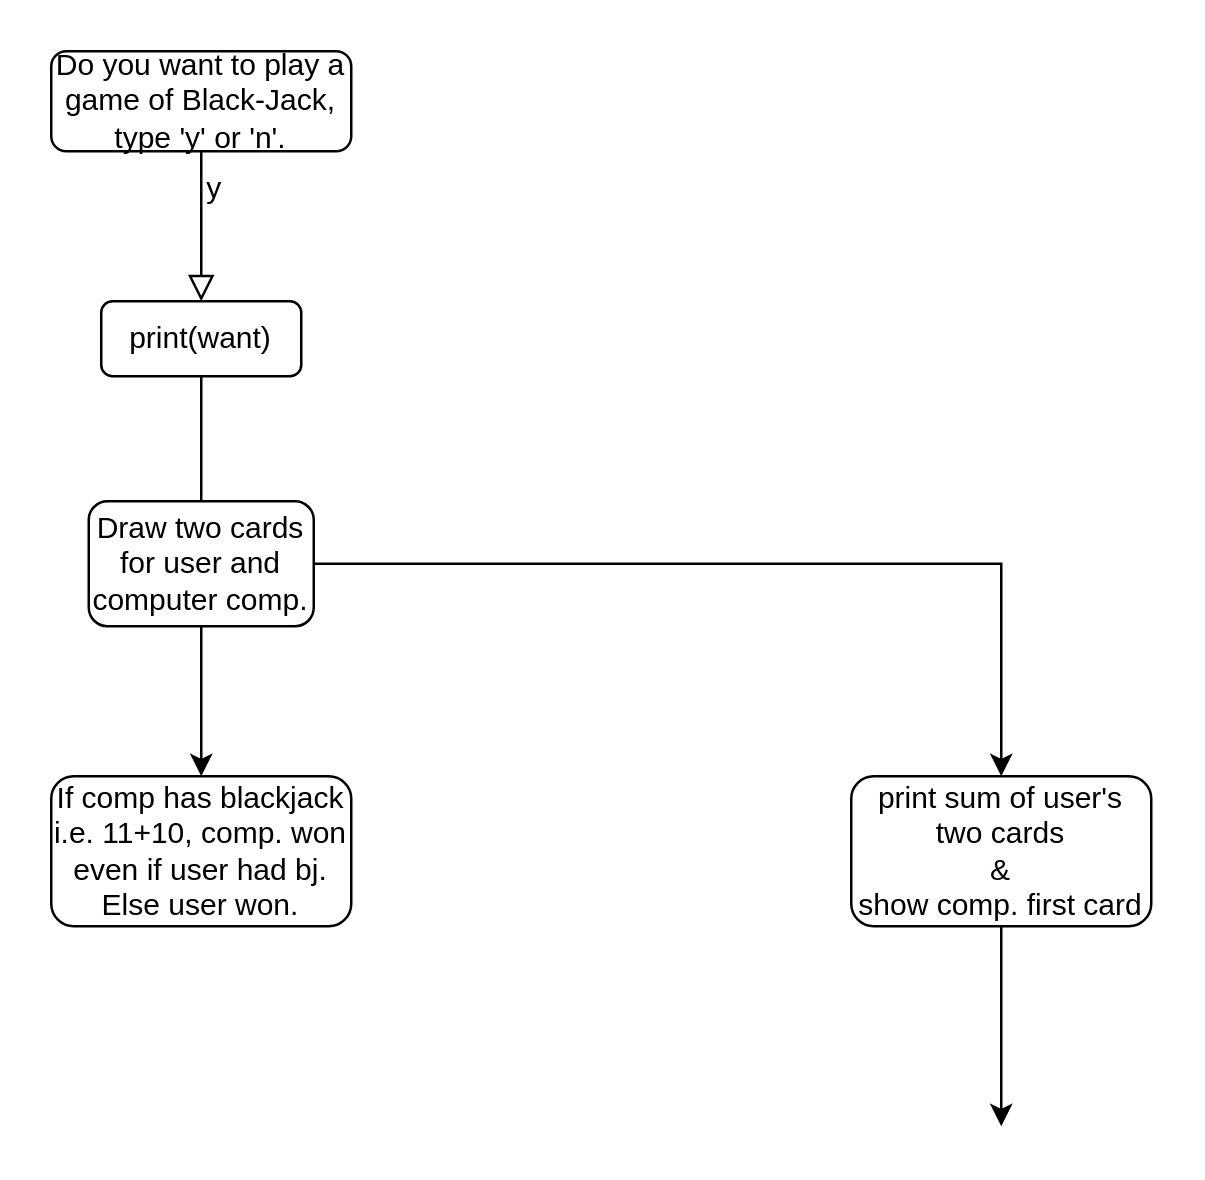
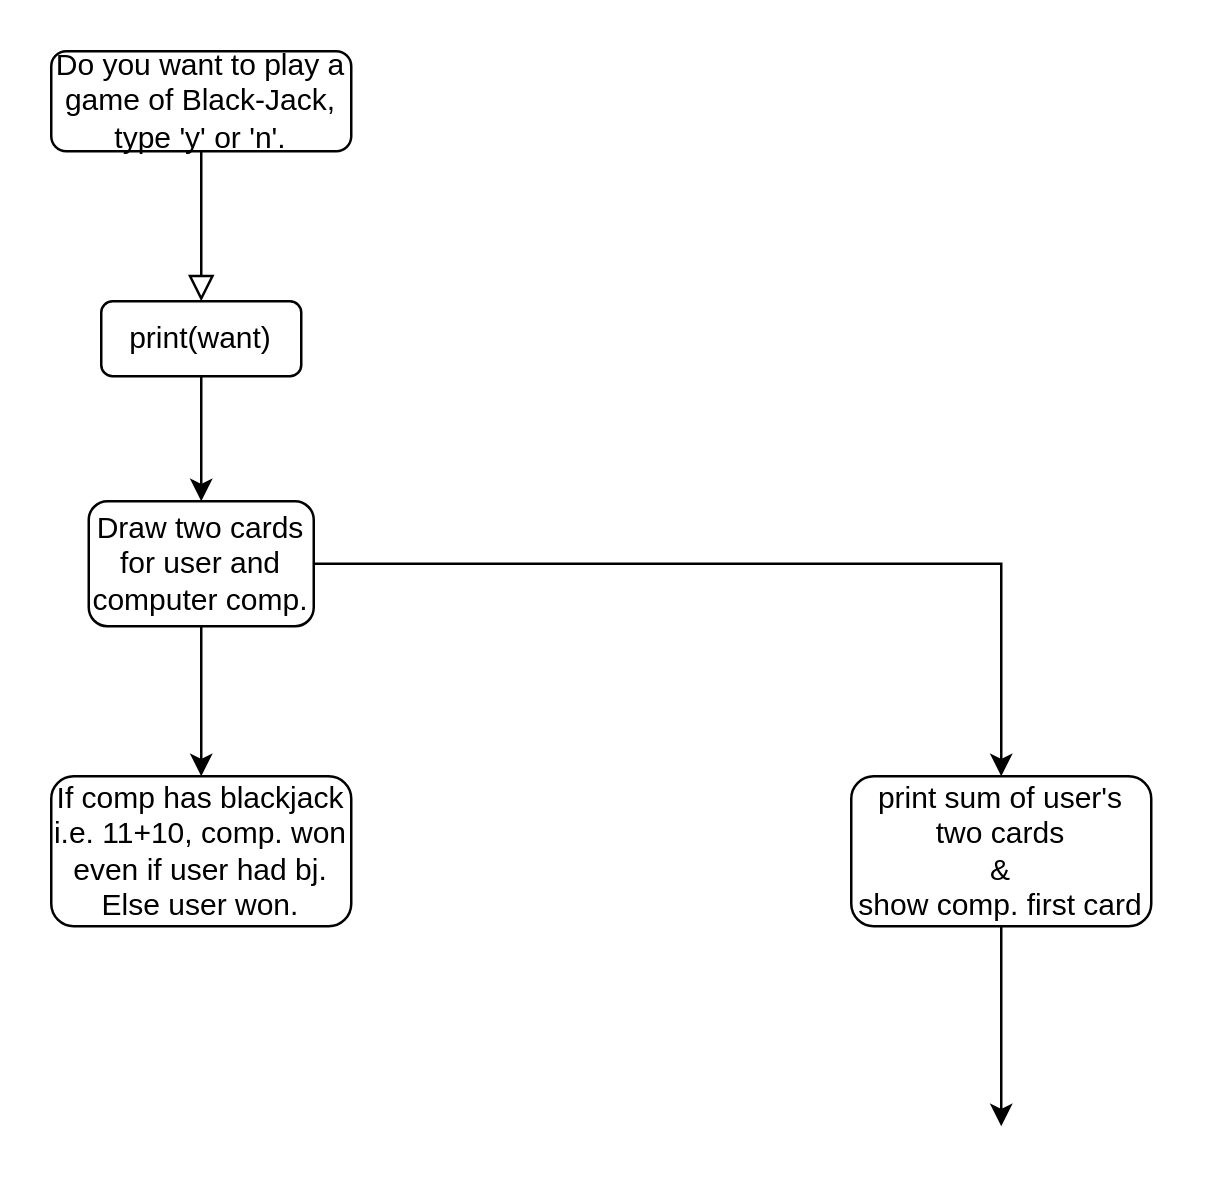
(214, 189) -> none
(201, 490) -> (201, 483)
